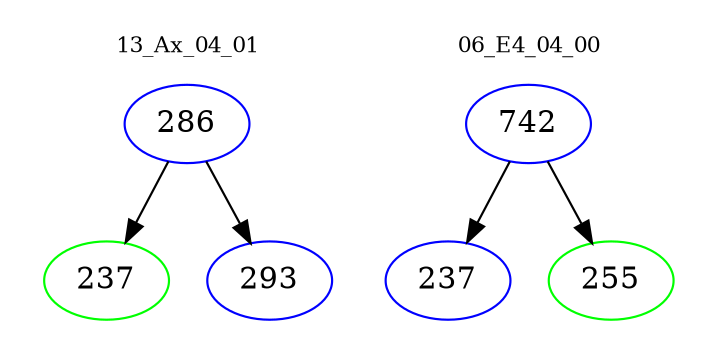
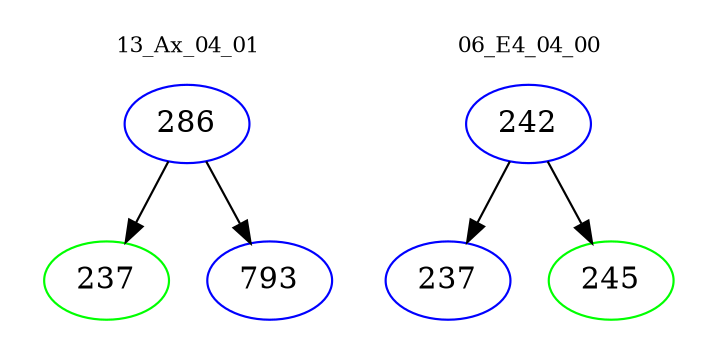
(529, 124) -> (529, 124)
(270, 281) -> (270, 281)
(611, 281) -> (611, 281)
